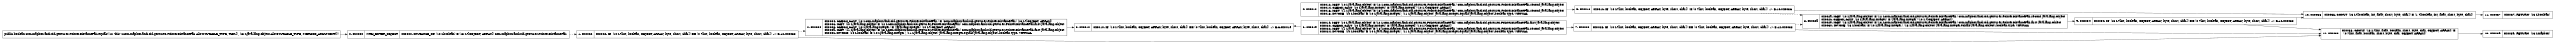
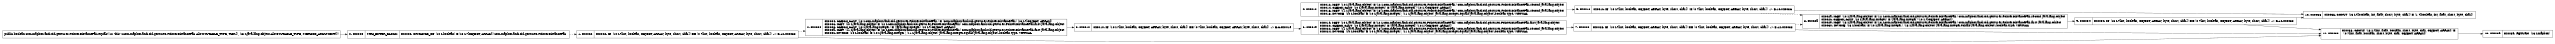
(2518, 15) -> none
(1298, 26) -> (1296, 29)
(382, 34) -> (382, 34)
